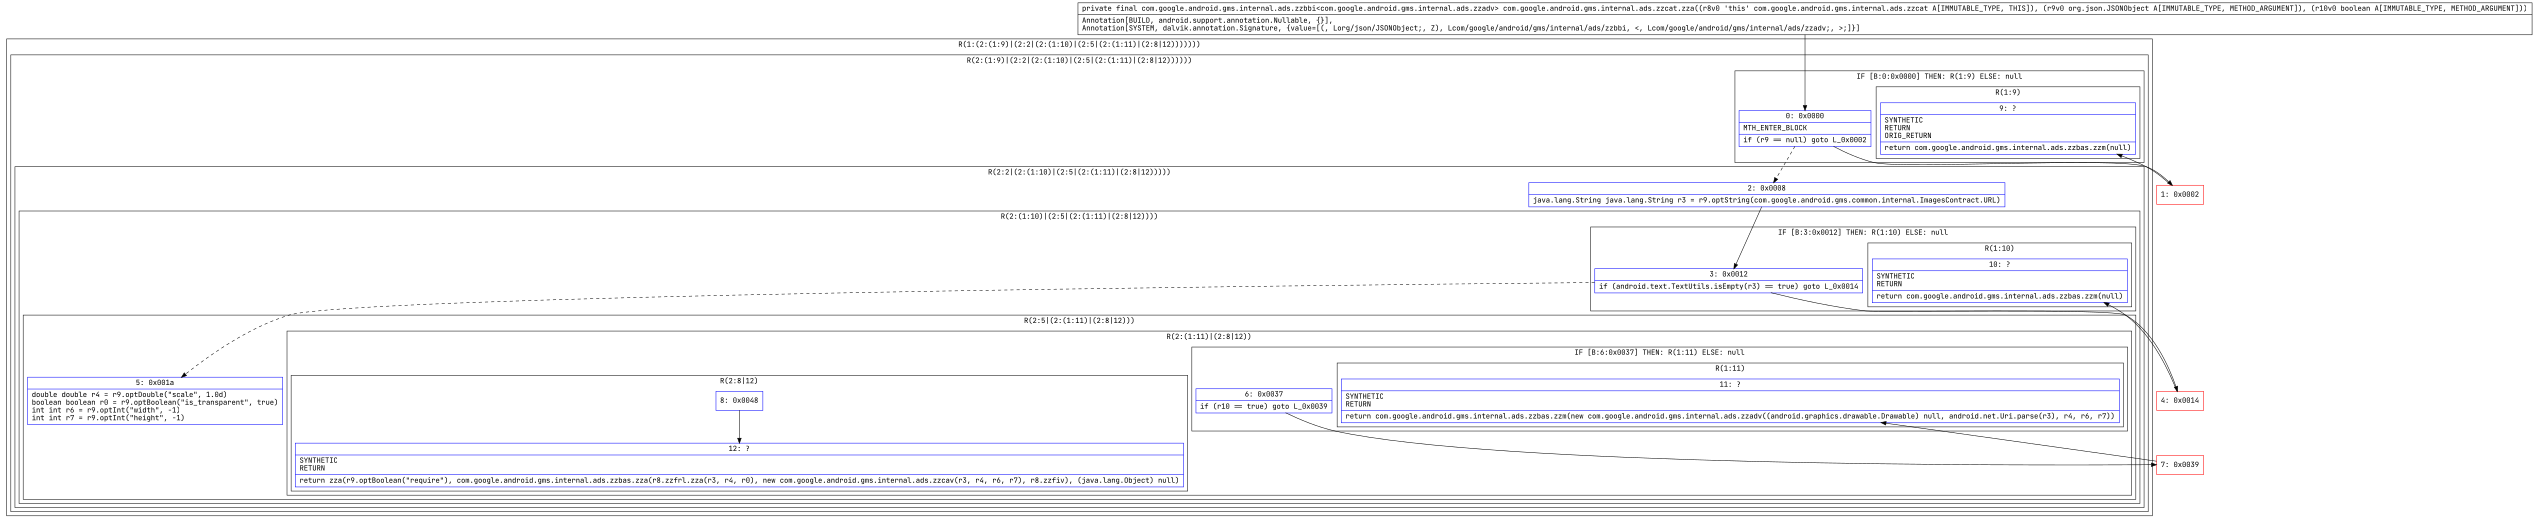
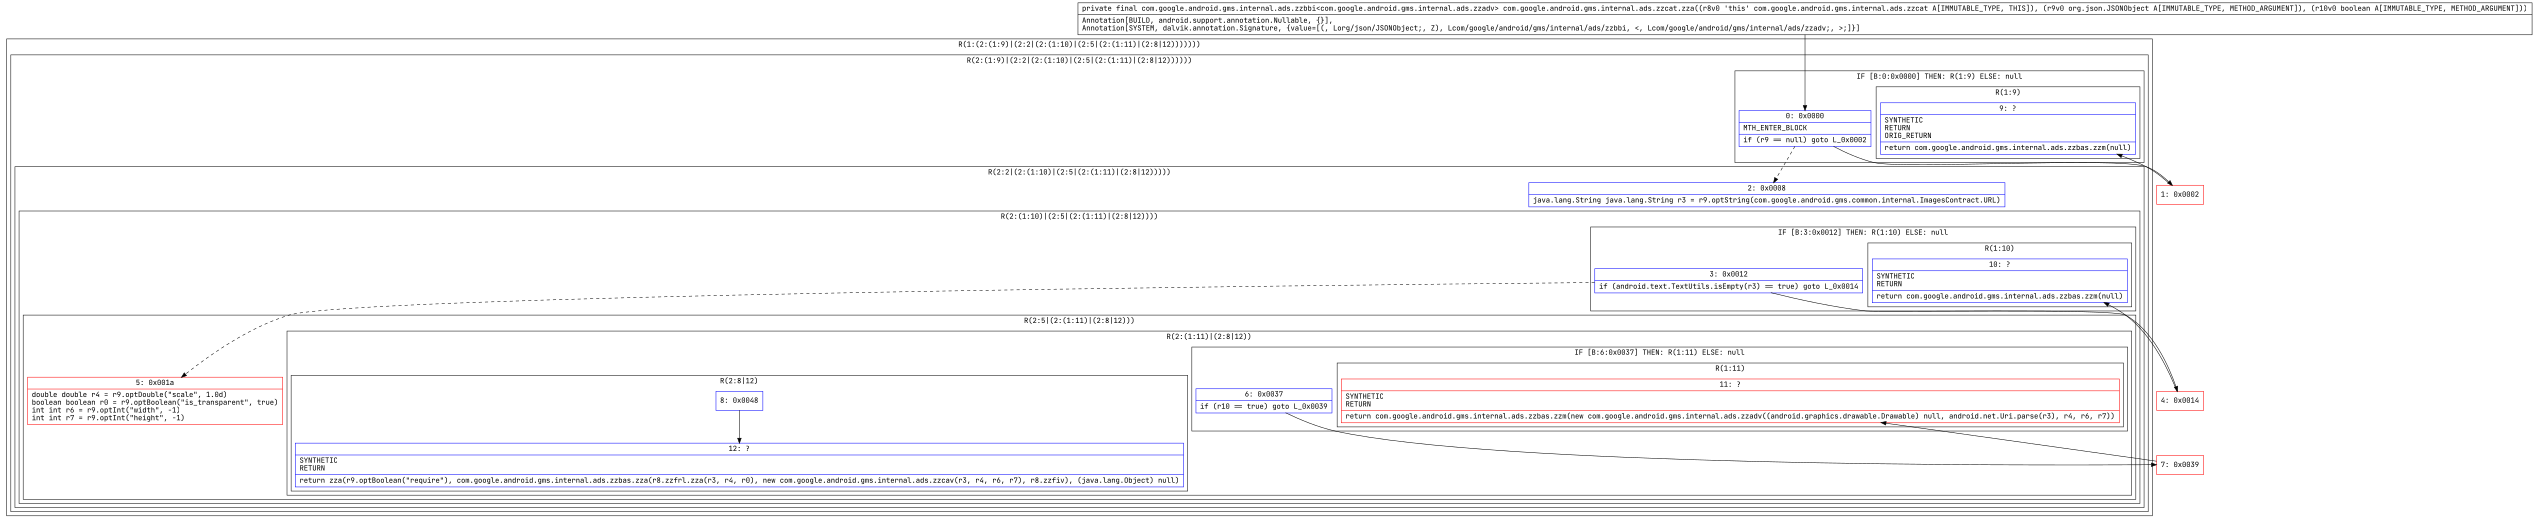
(1749, 235) -> none
(155, 401) -> (155, 401)
(1730, 401) -> (1730, 401)
